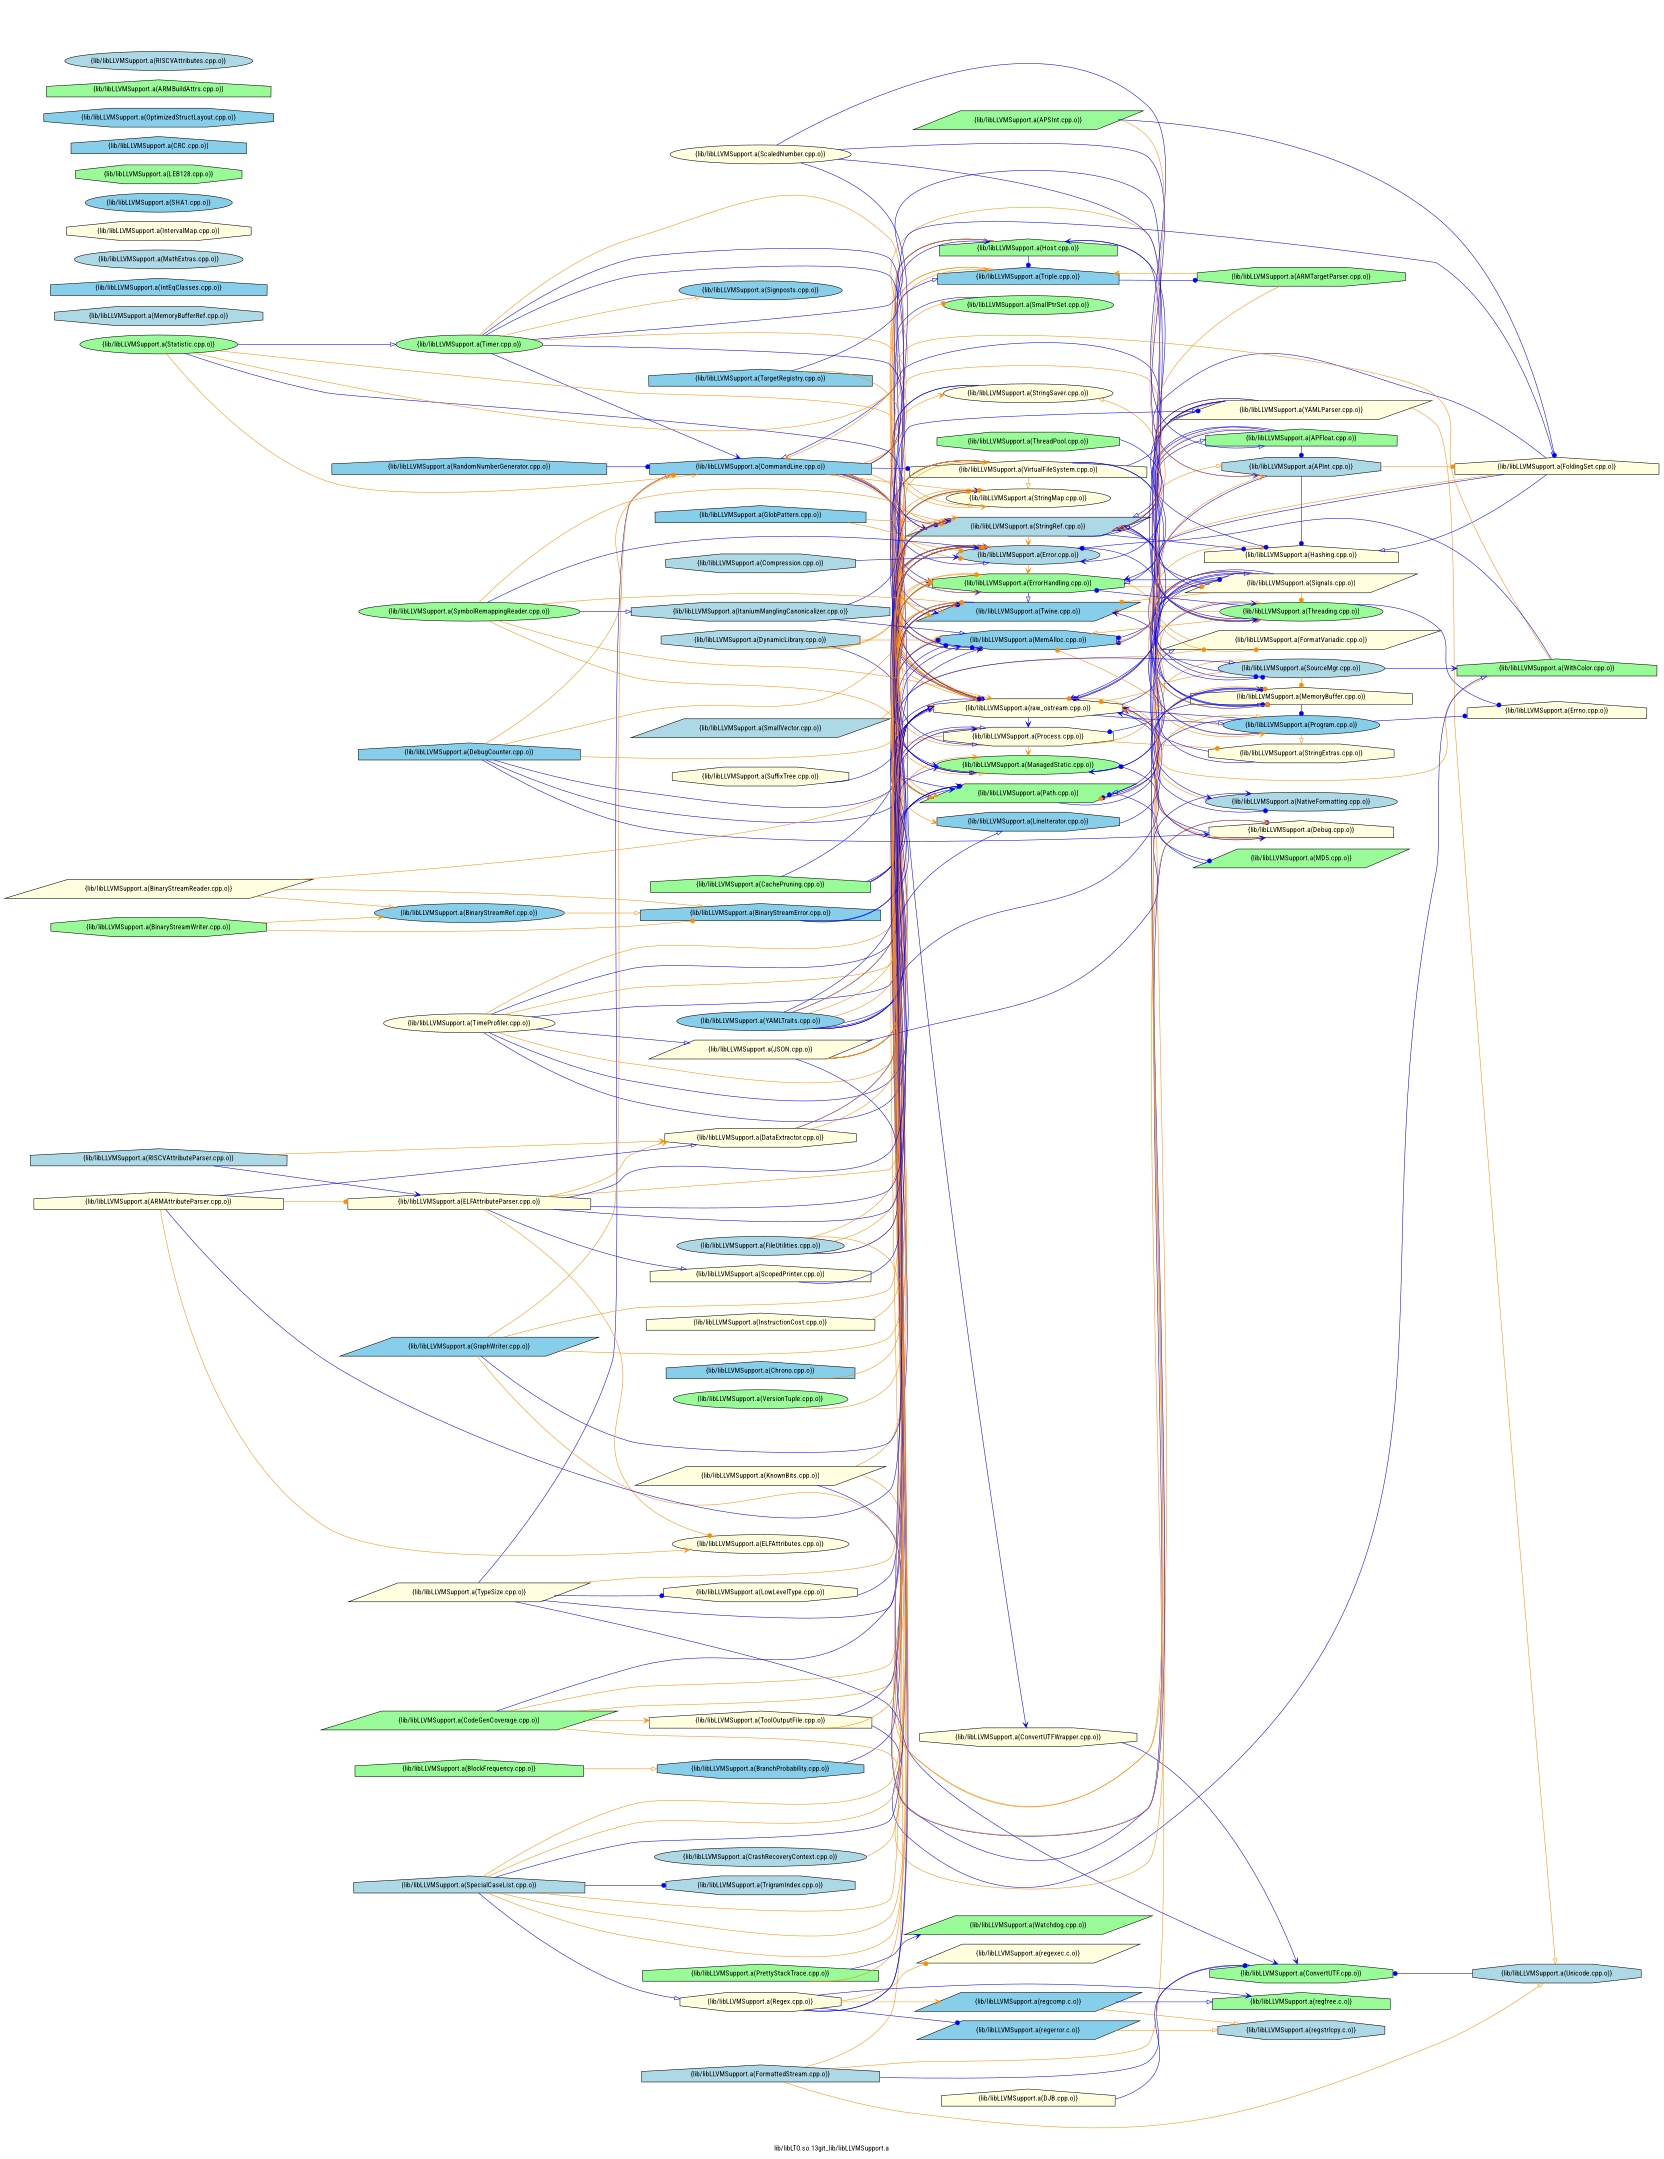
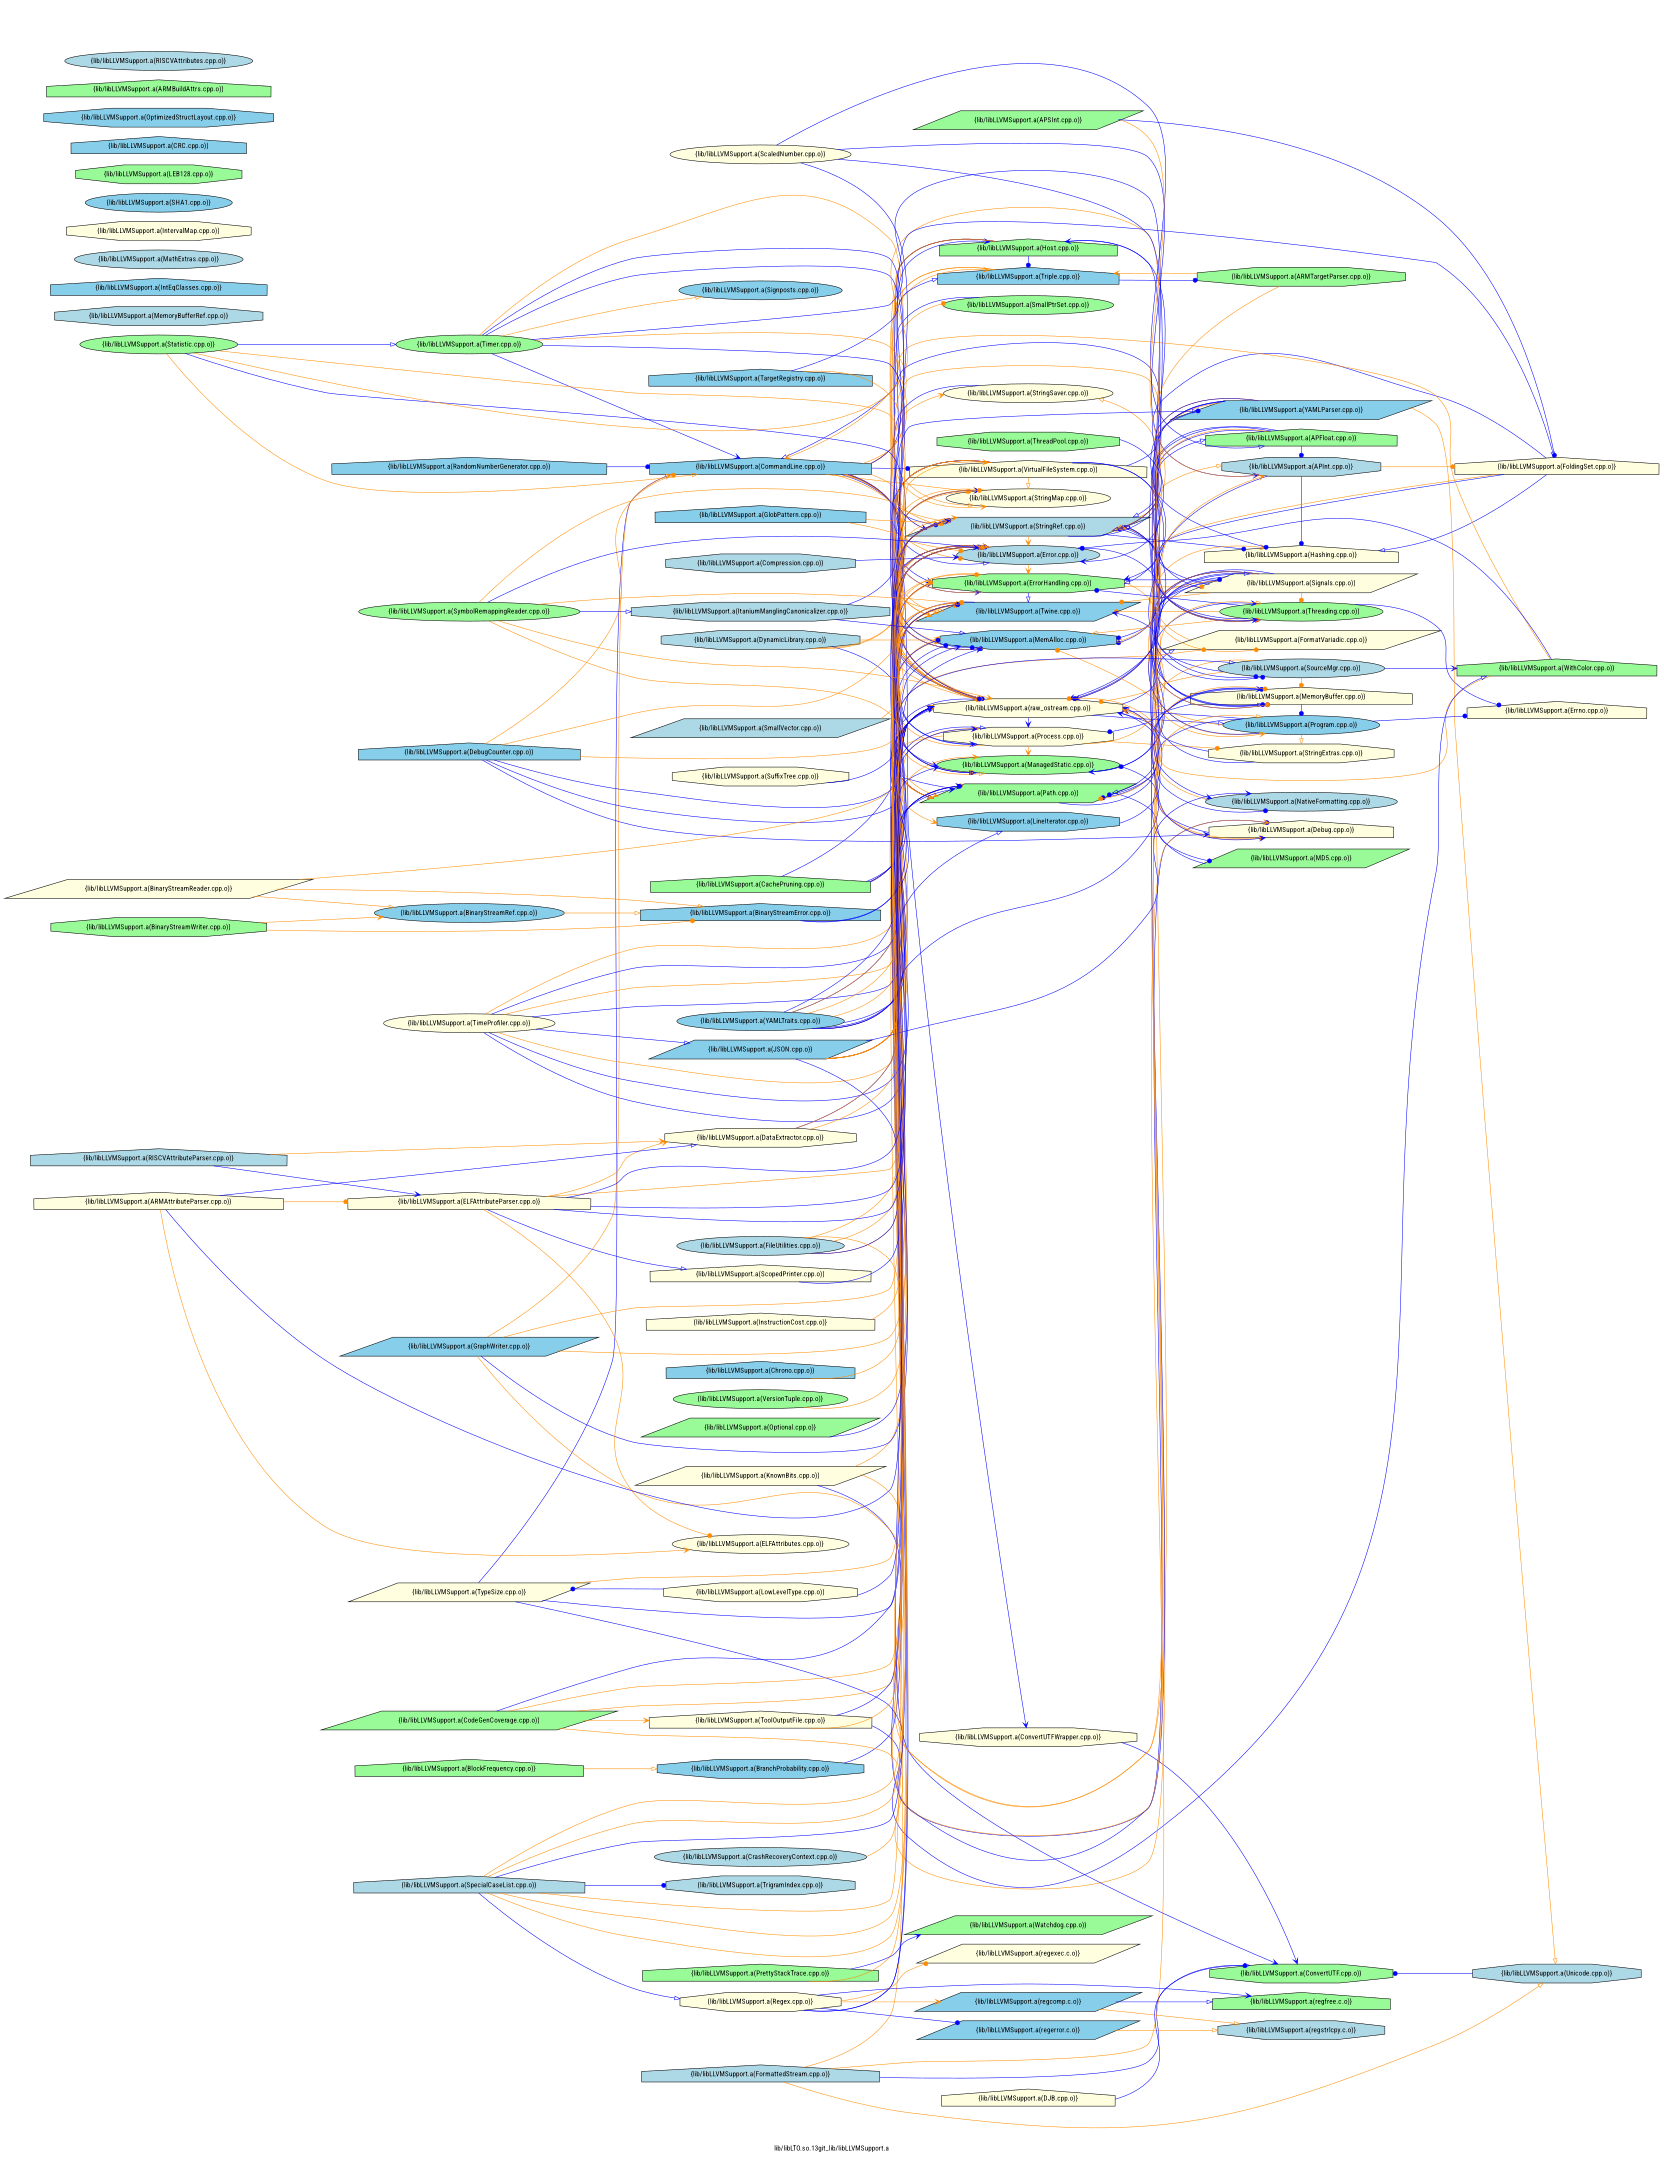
(1301, 410) -> (1301, 410)
(894, 432) -> none
(901, 537) -> (901, 537)
none -> (898, 620)
(761, 1050) -> (761, 1050)
none -> (761, 1428)
(607, 1596) -> (619, 1589)
